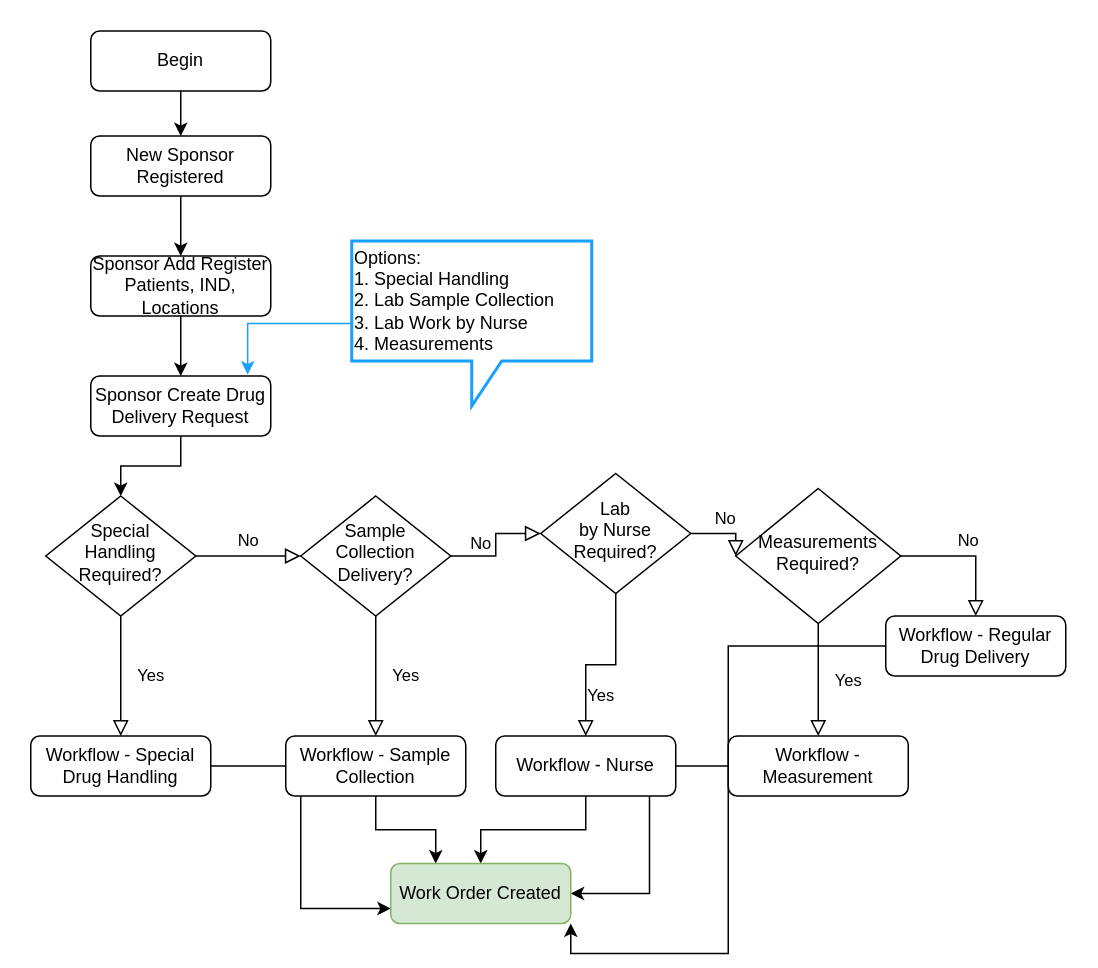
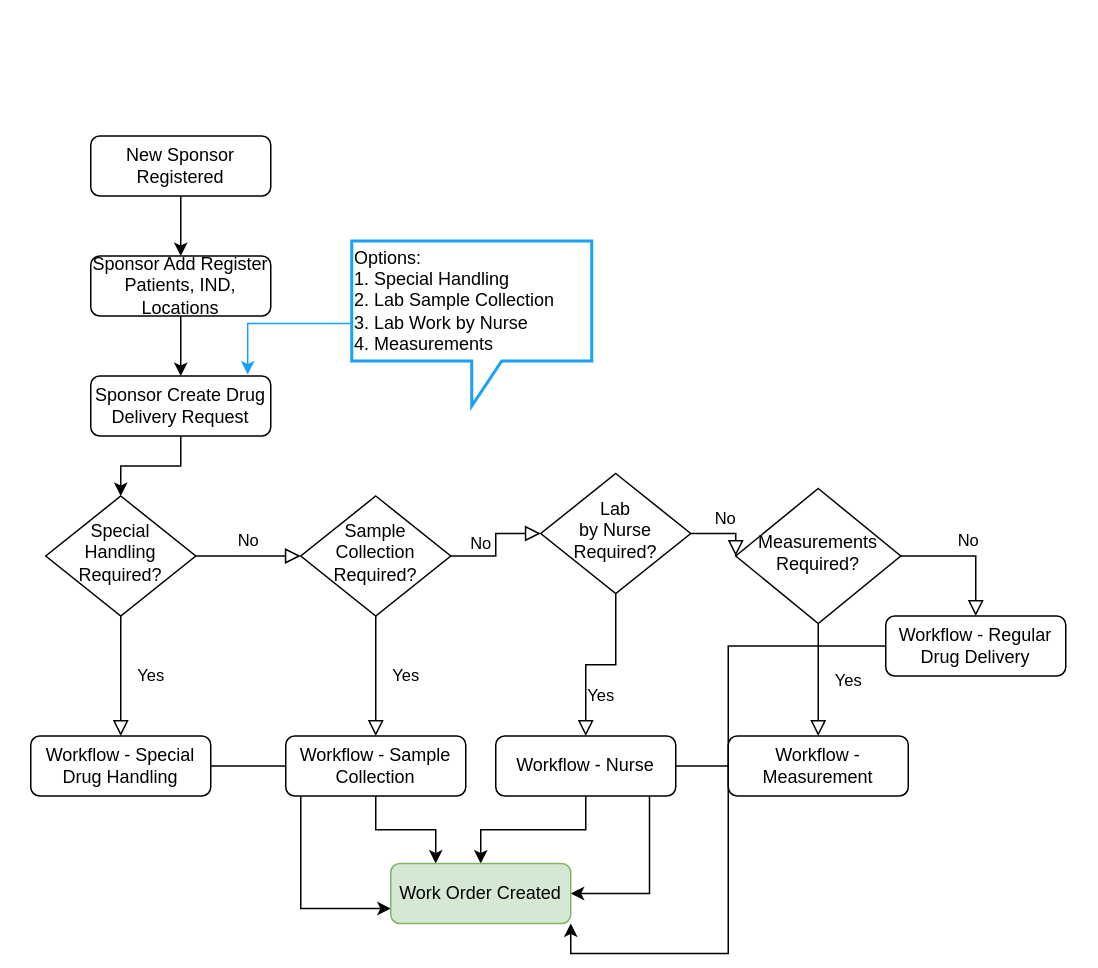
(181, 61) -> none
(181, 119) -> none
(376, 553) -> (376, 553)
